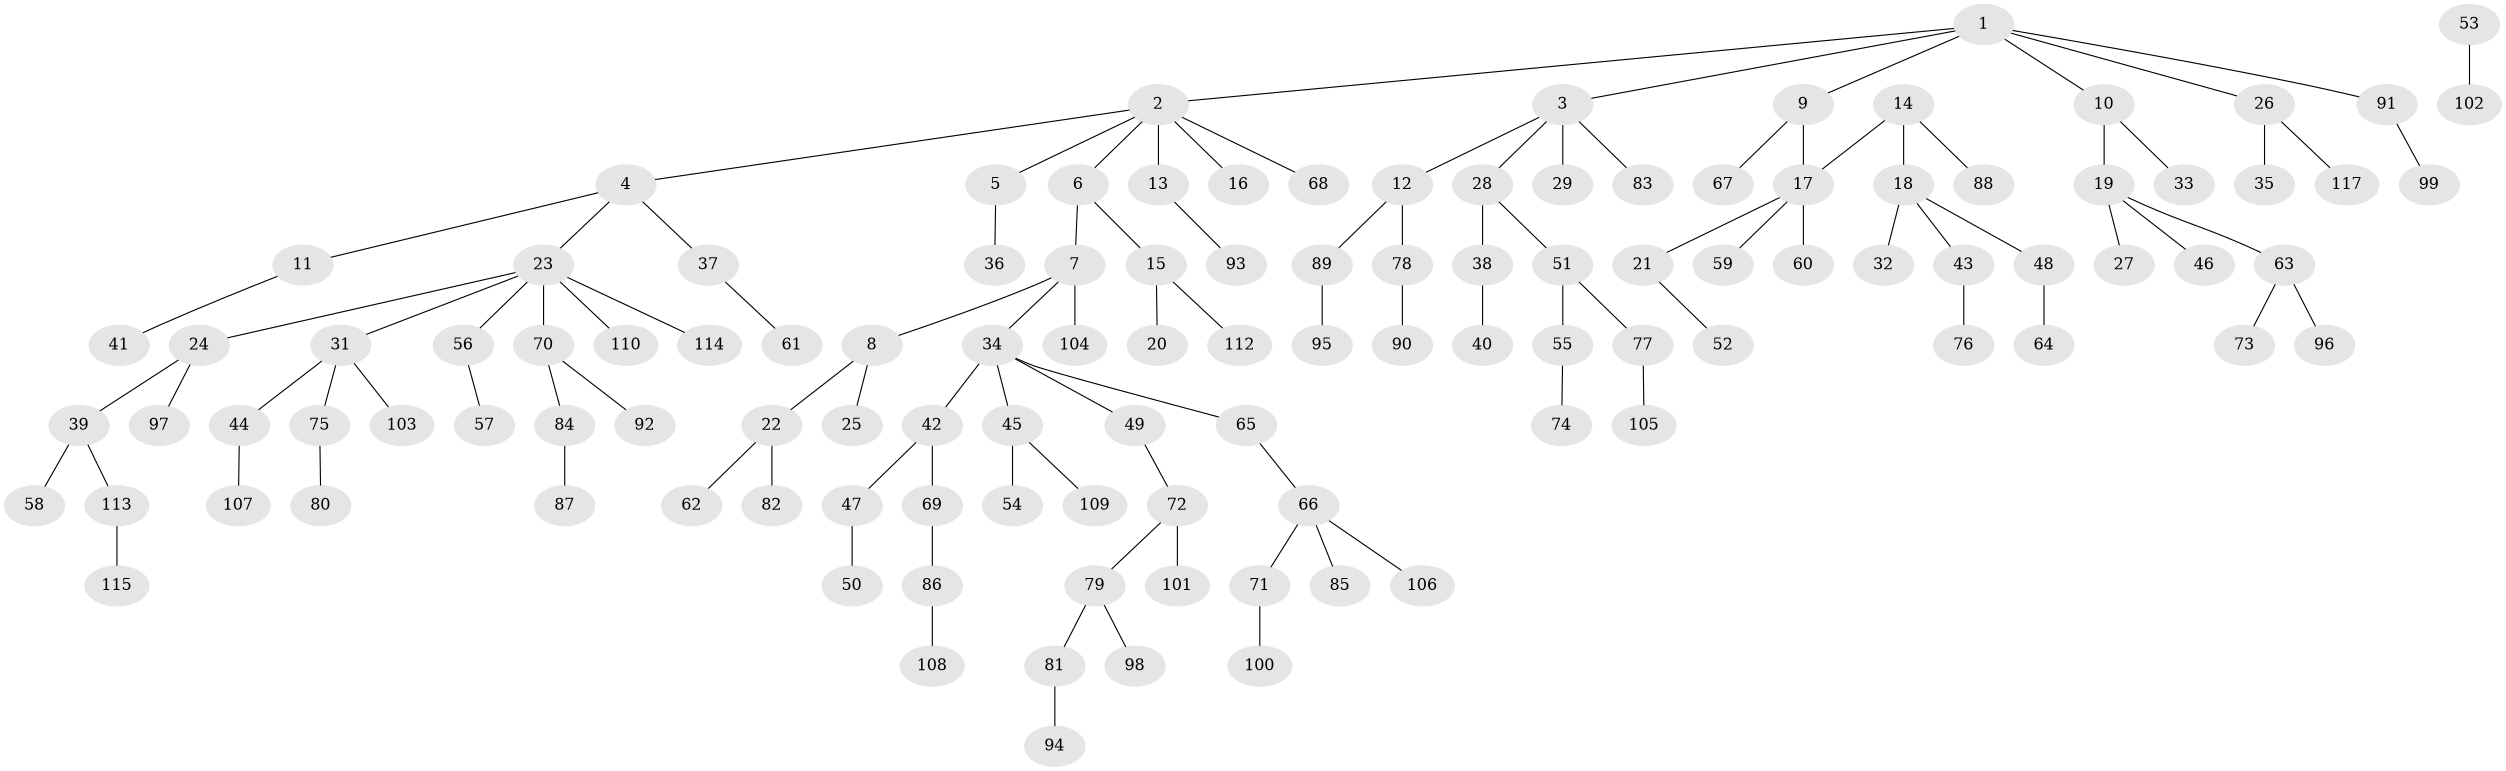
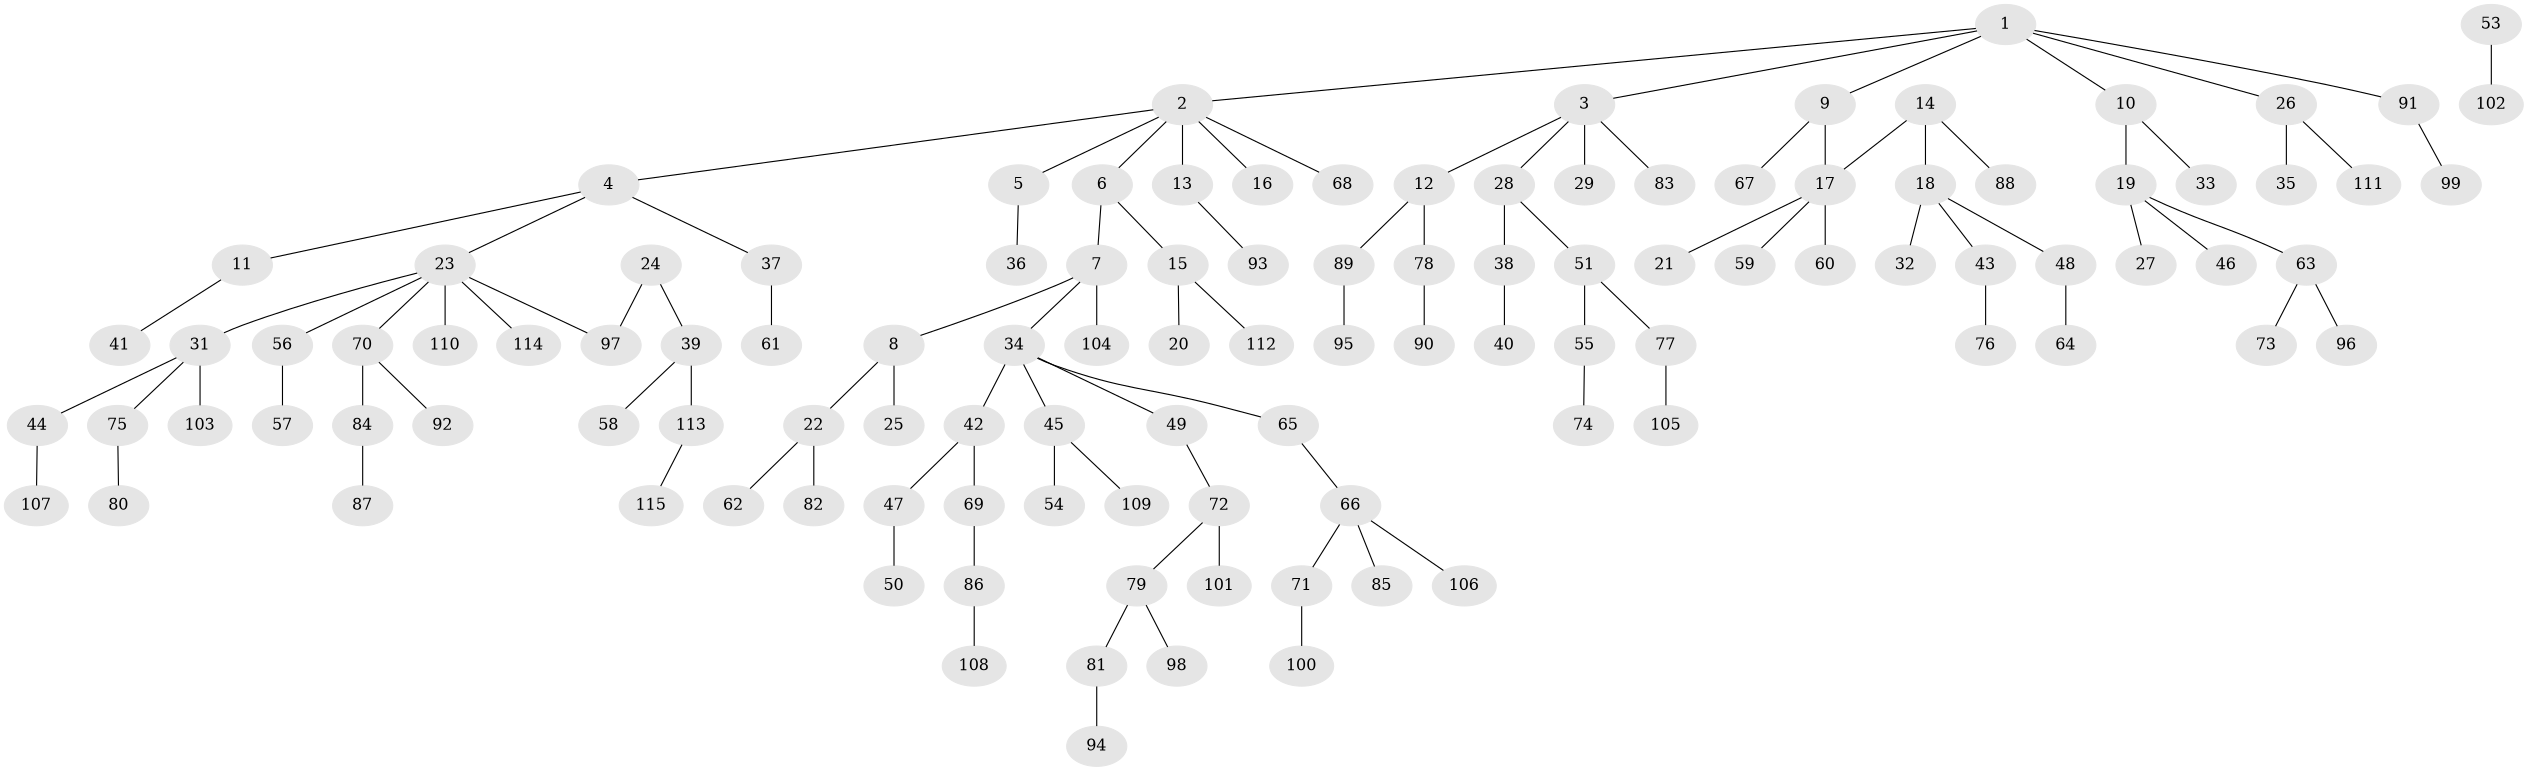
(2347, 185) -> (2369, 185)
(371, 305) -> (528, 305)
(1723, 345) -> none
